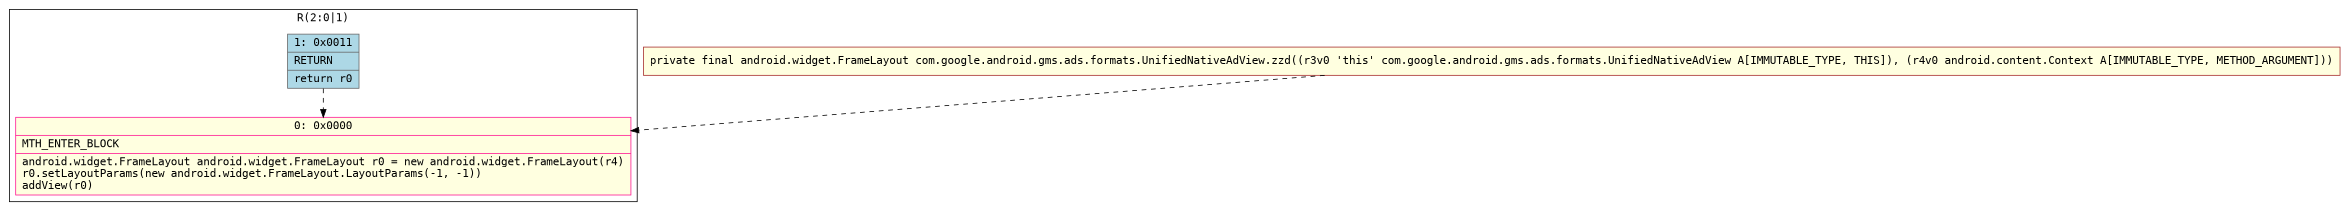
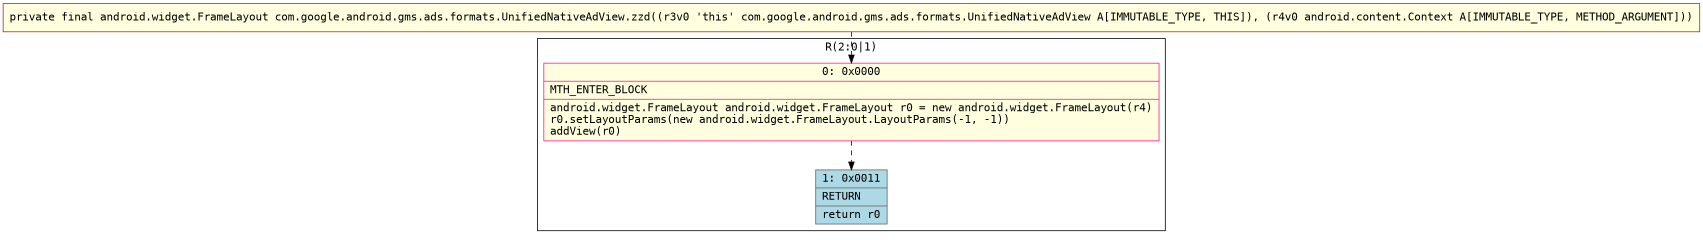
(323, 99) -> (851, 151)
